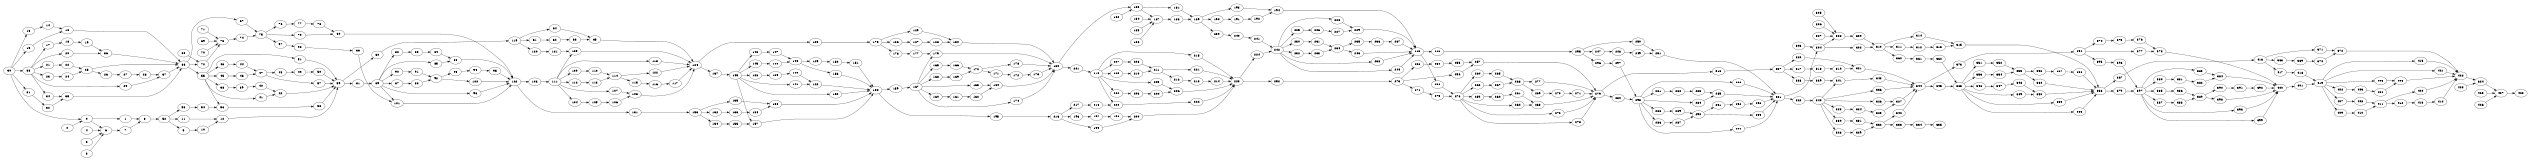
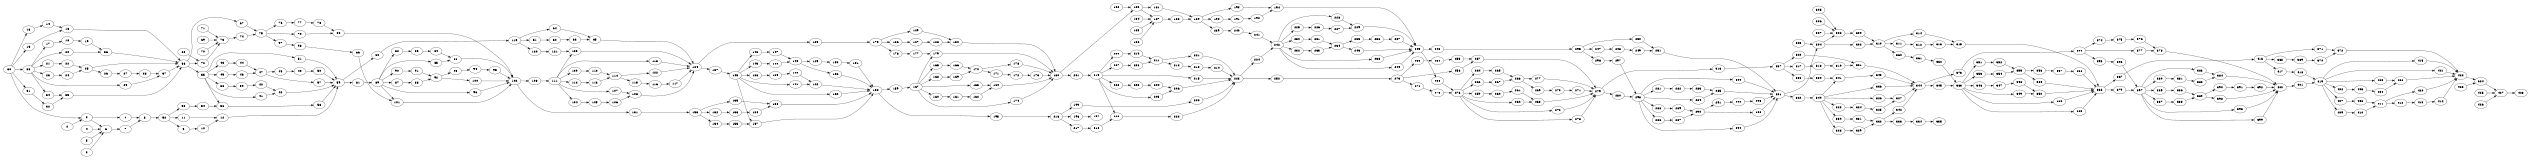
(1117, 117) -> none
